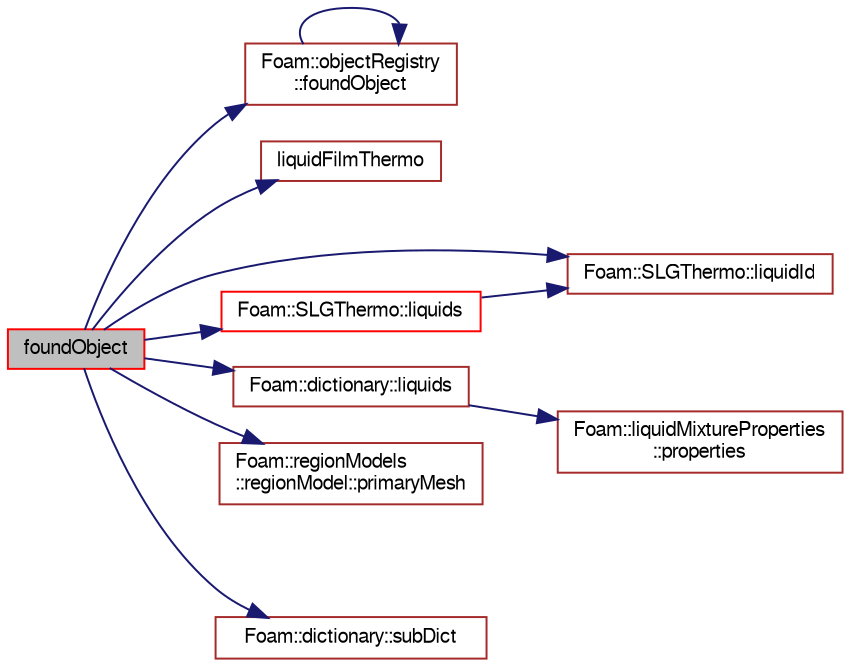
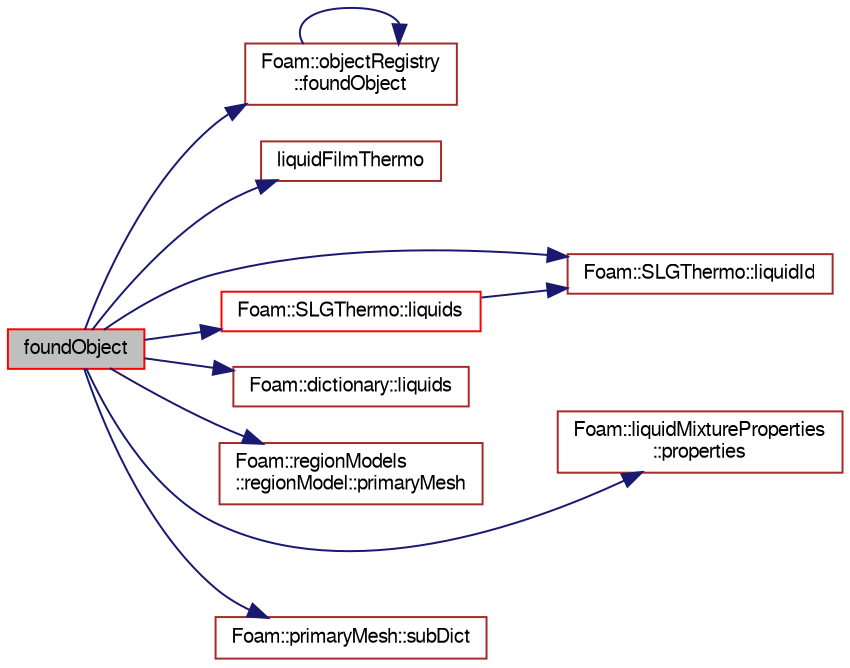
(503, 411) -> (321, 550)
(351, 638) -> (351, 638)
